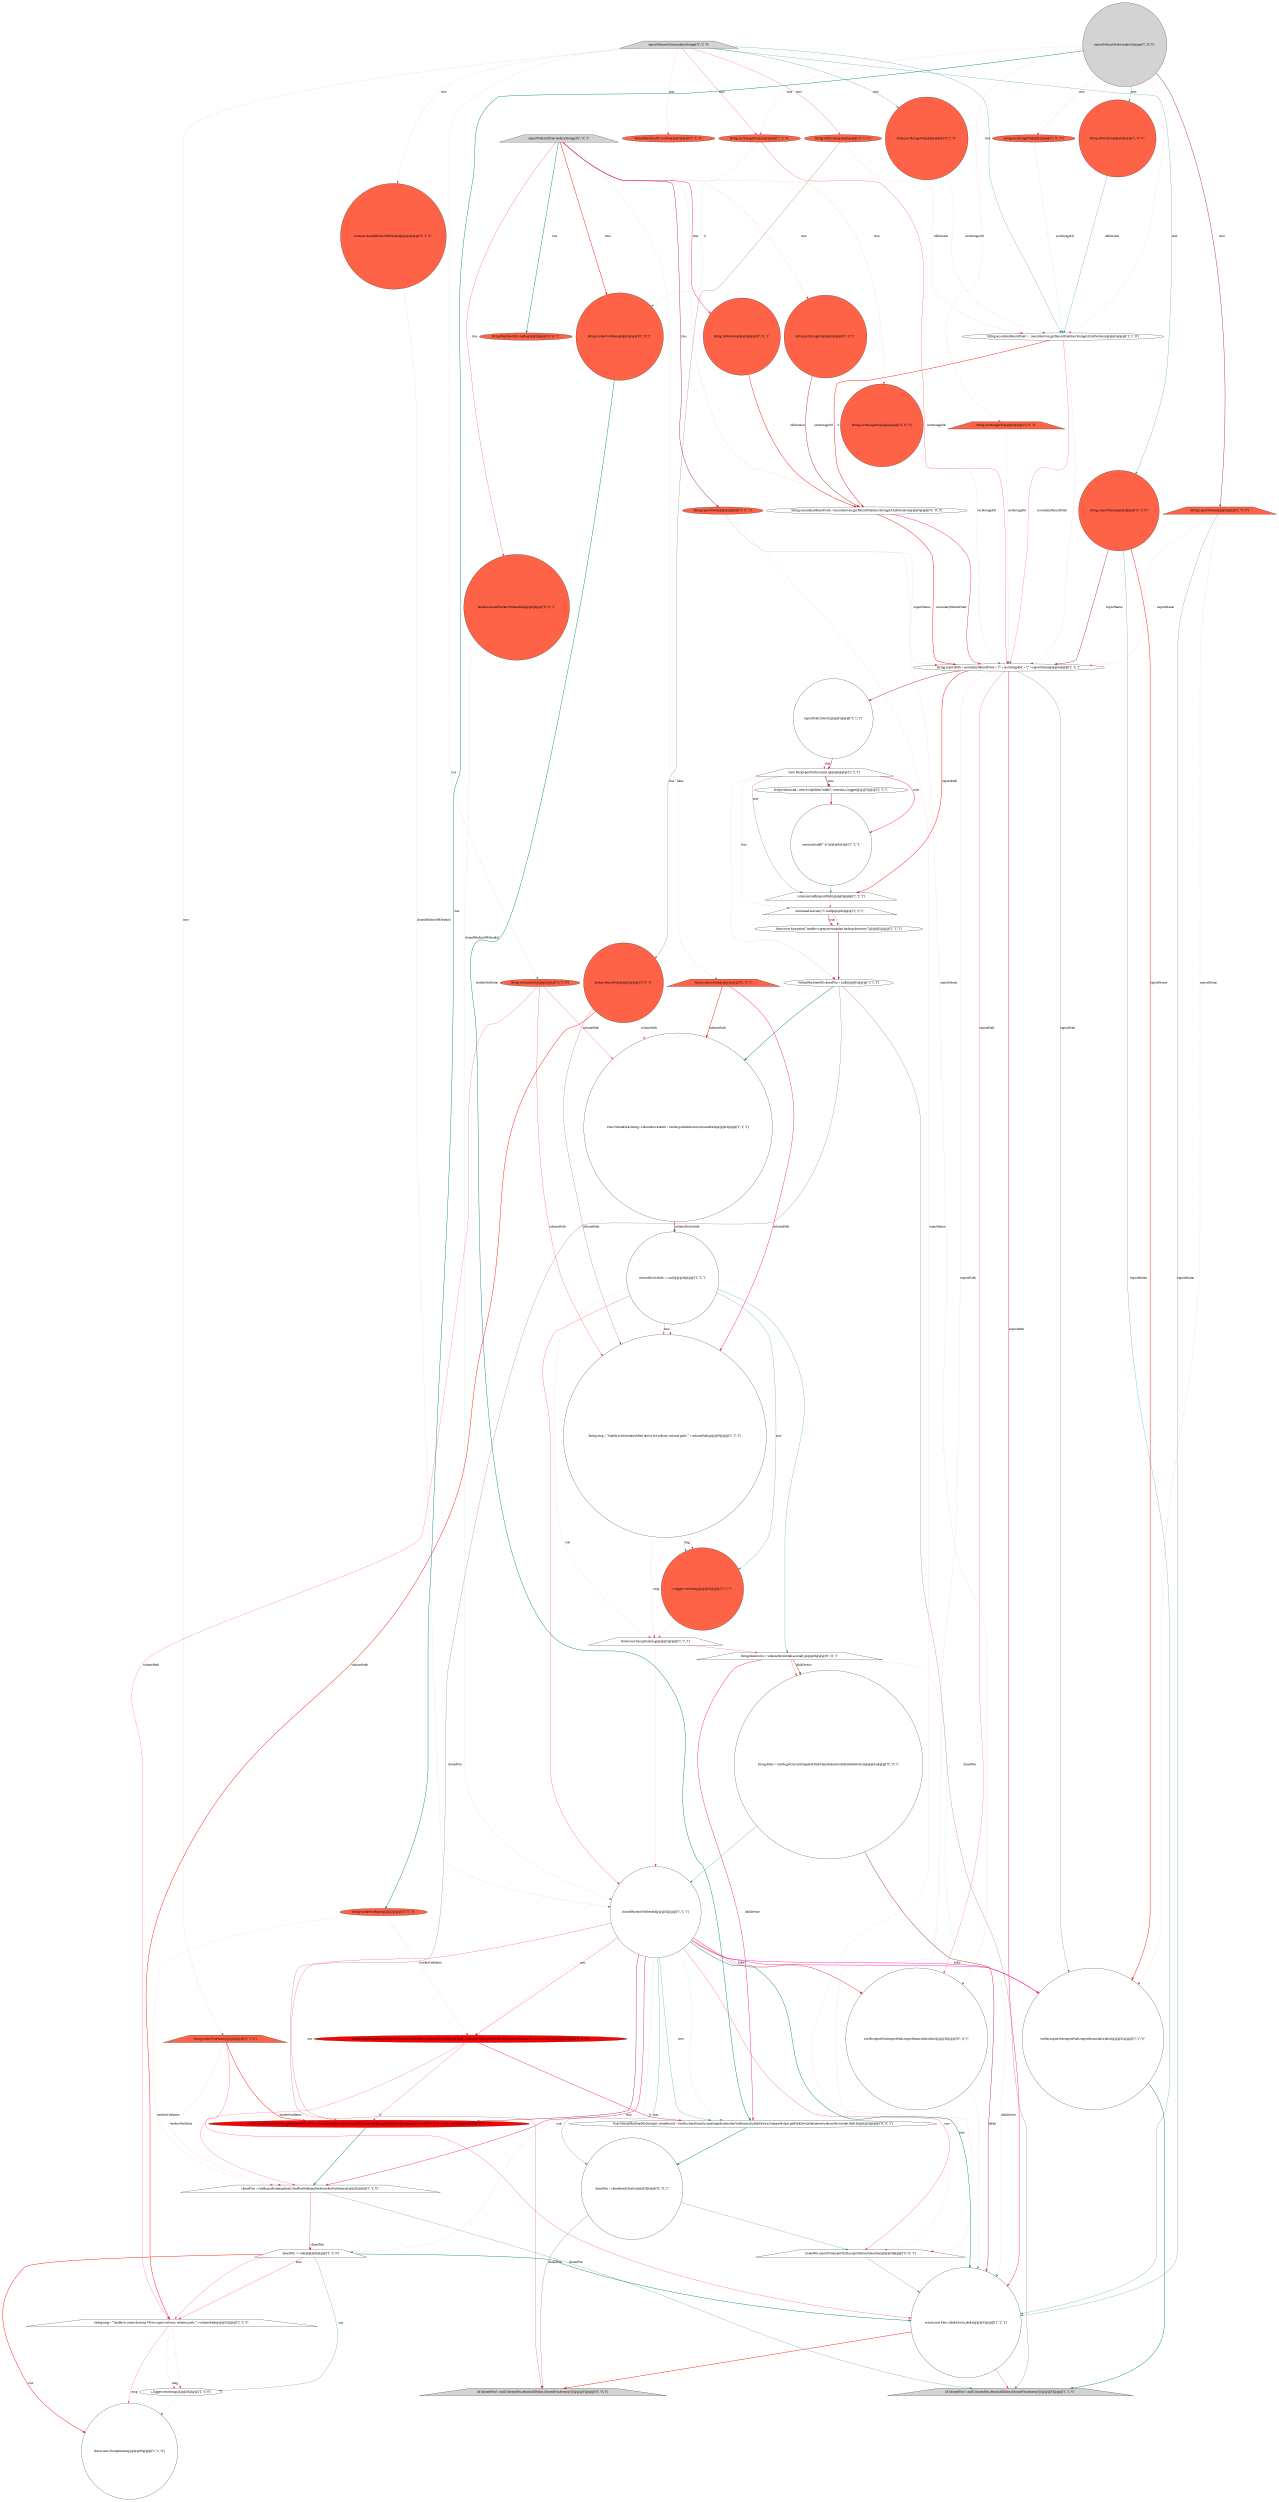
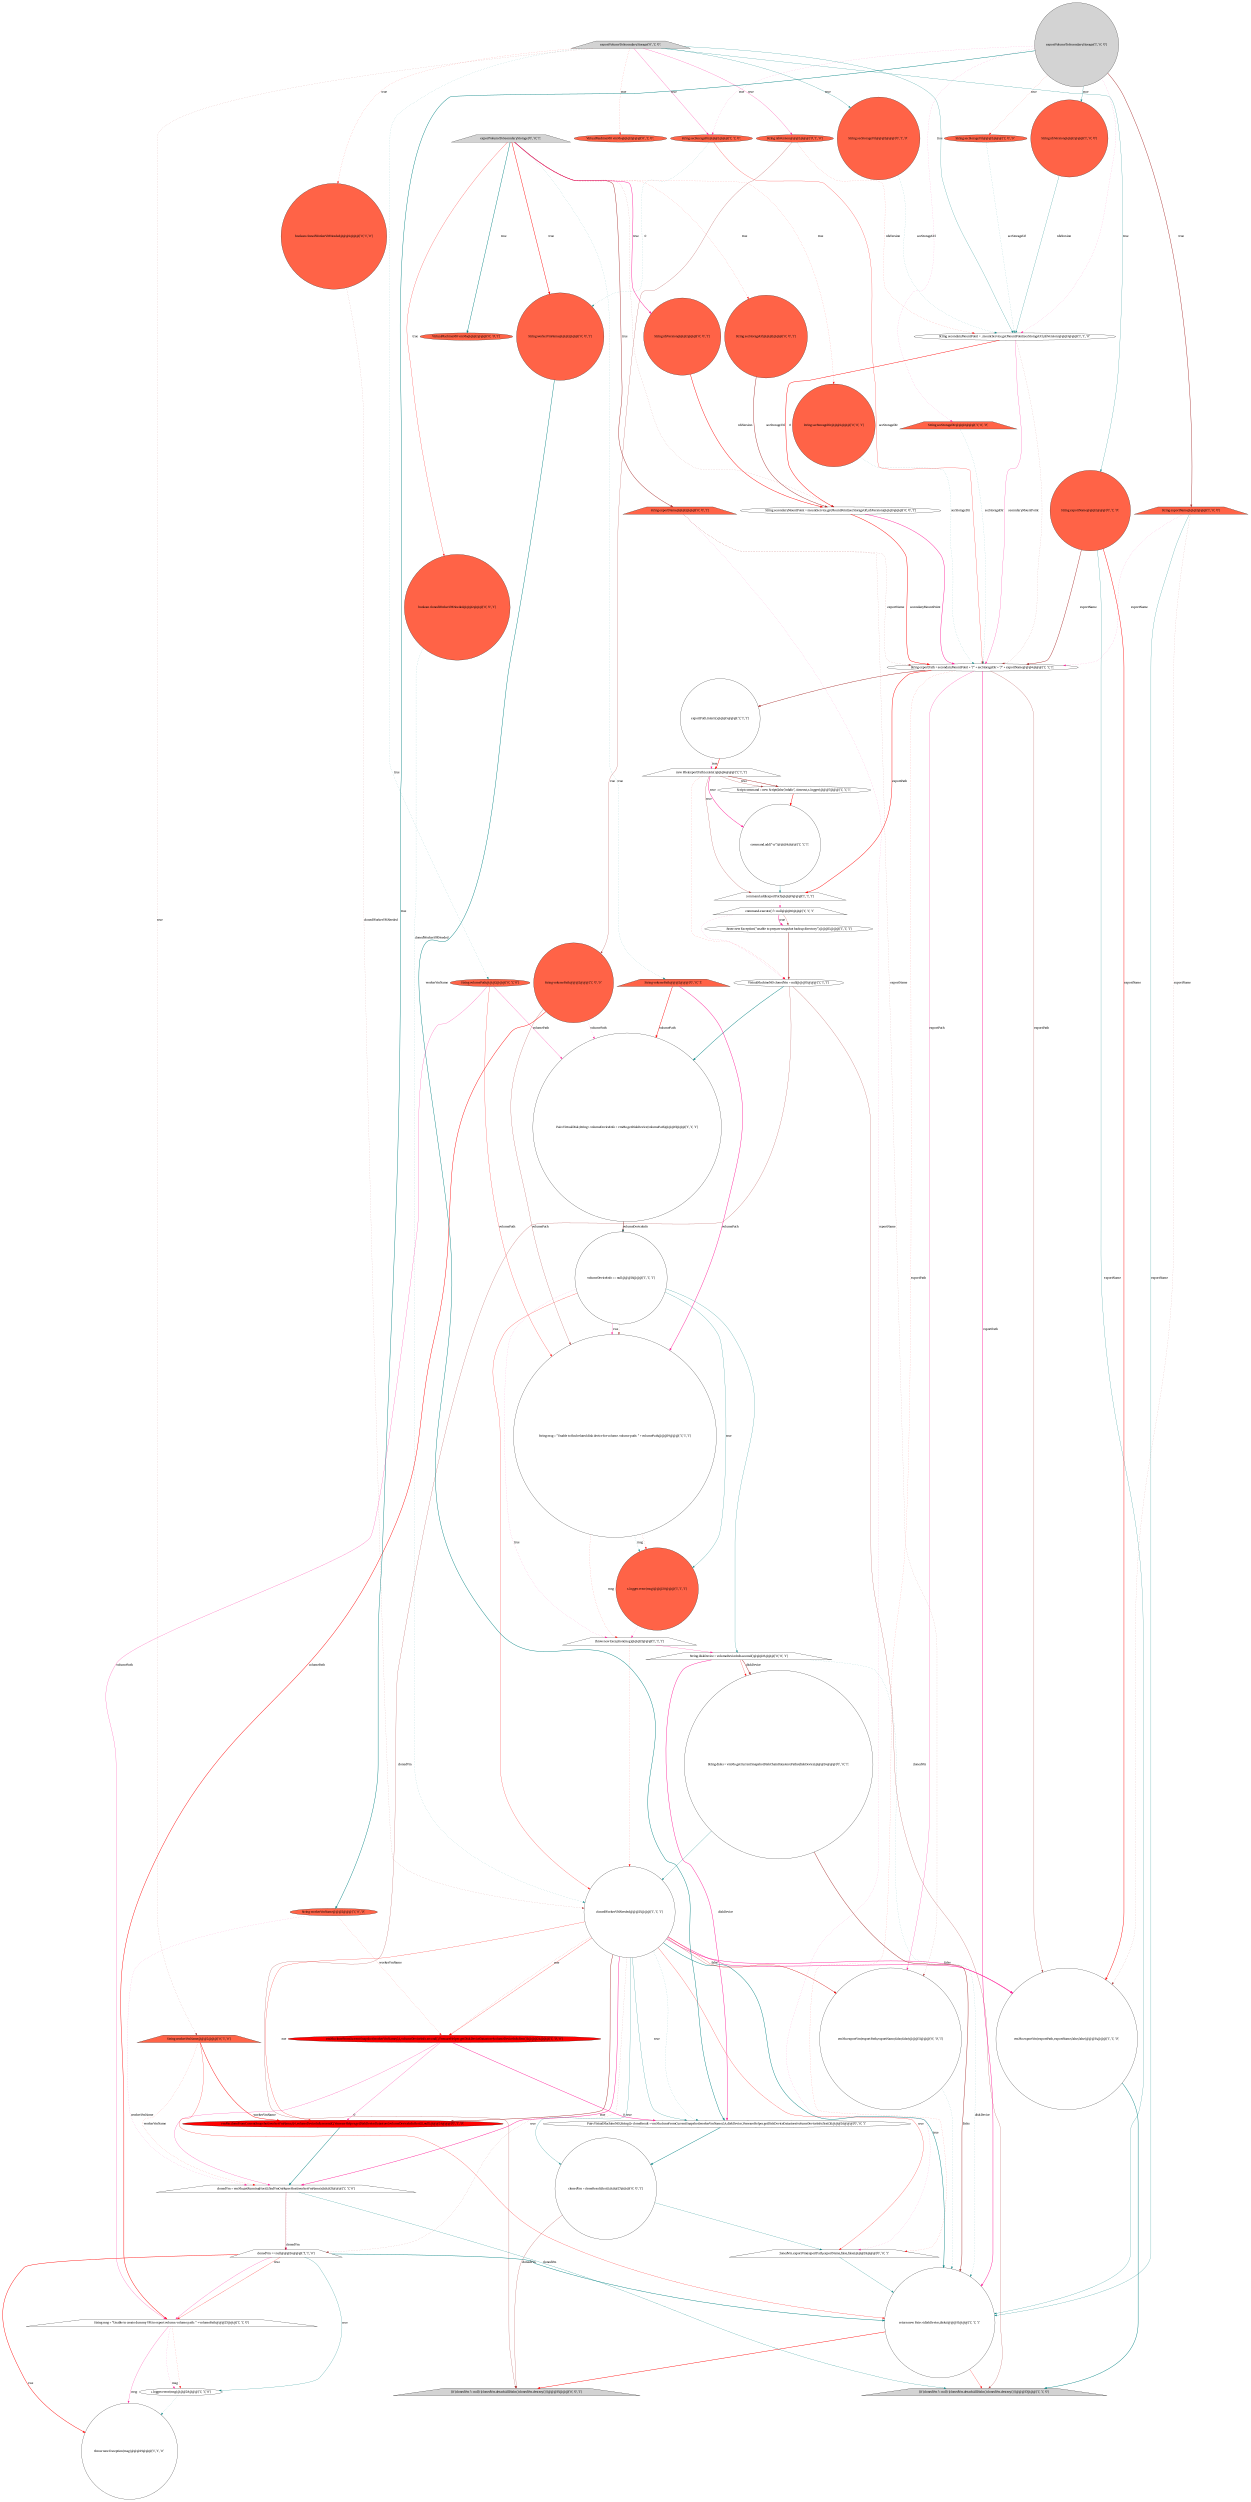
(723, 511) -> (680, 511)
(680, 781) -> (620, 781)
(741, 852) -> none
